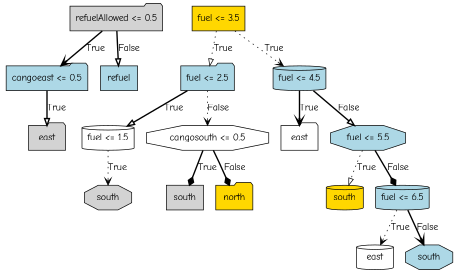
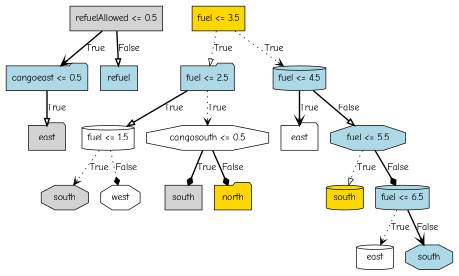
(116, 19) -> (116, 19)
(218, 108) -> (217, 108)
none -> (120, 198)
